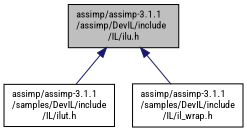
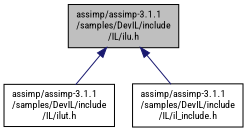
(124, 26) -> (124, 26)
(188, 105) -> (188, 105)
